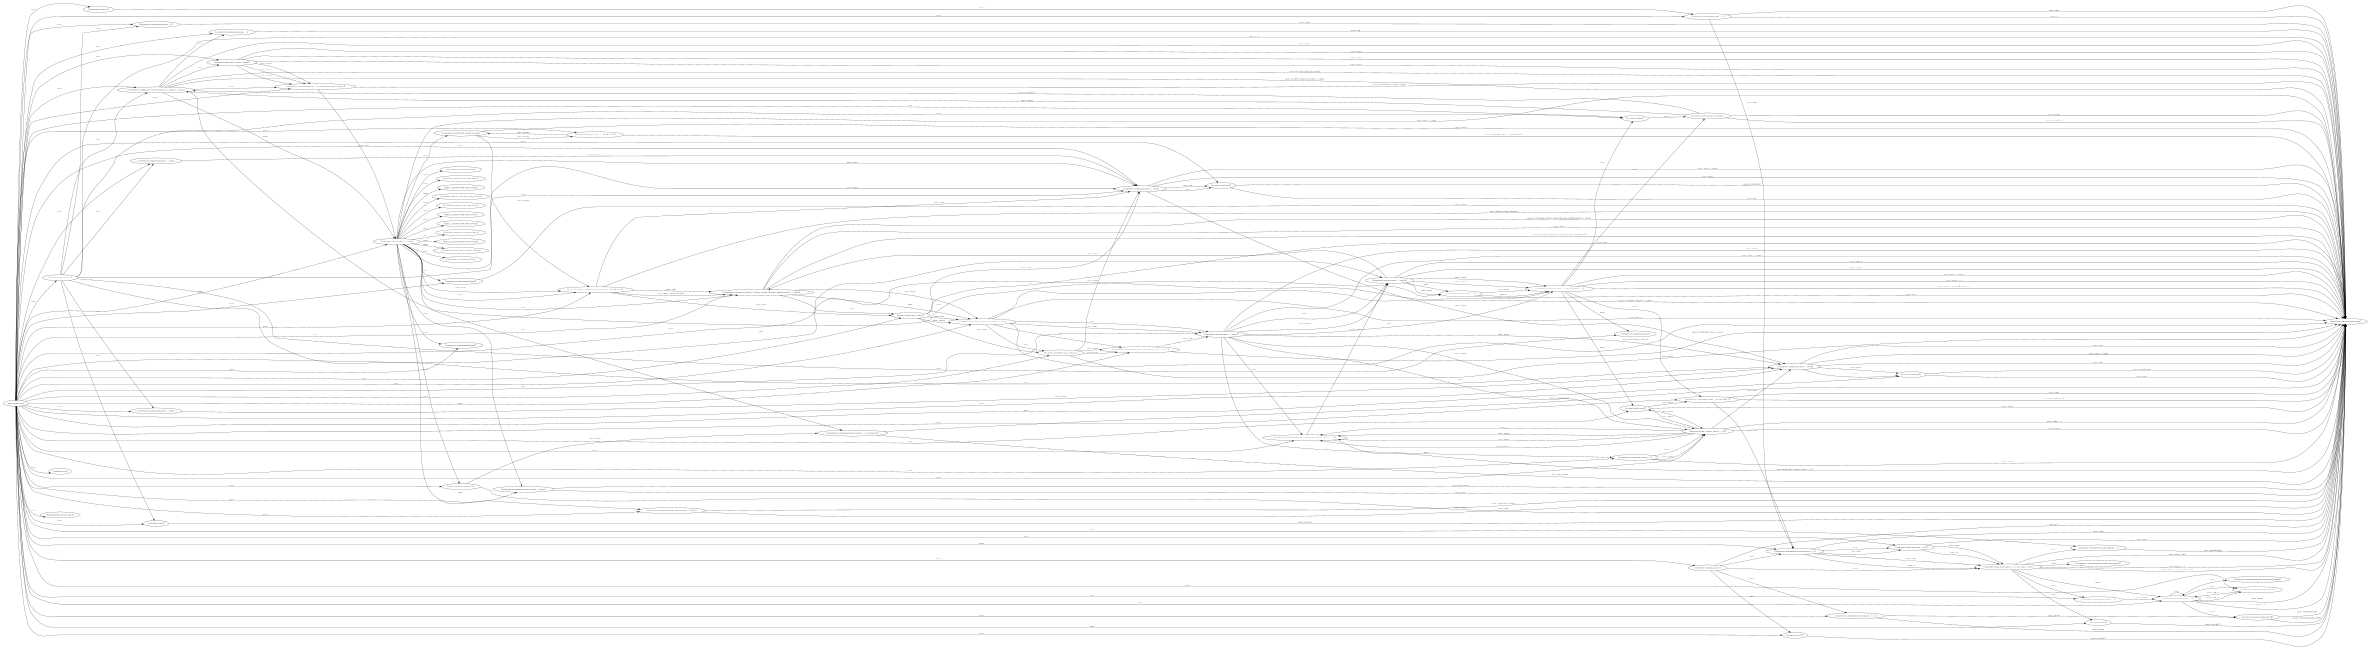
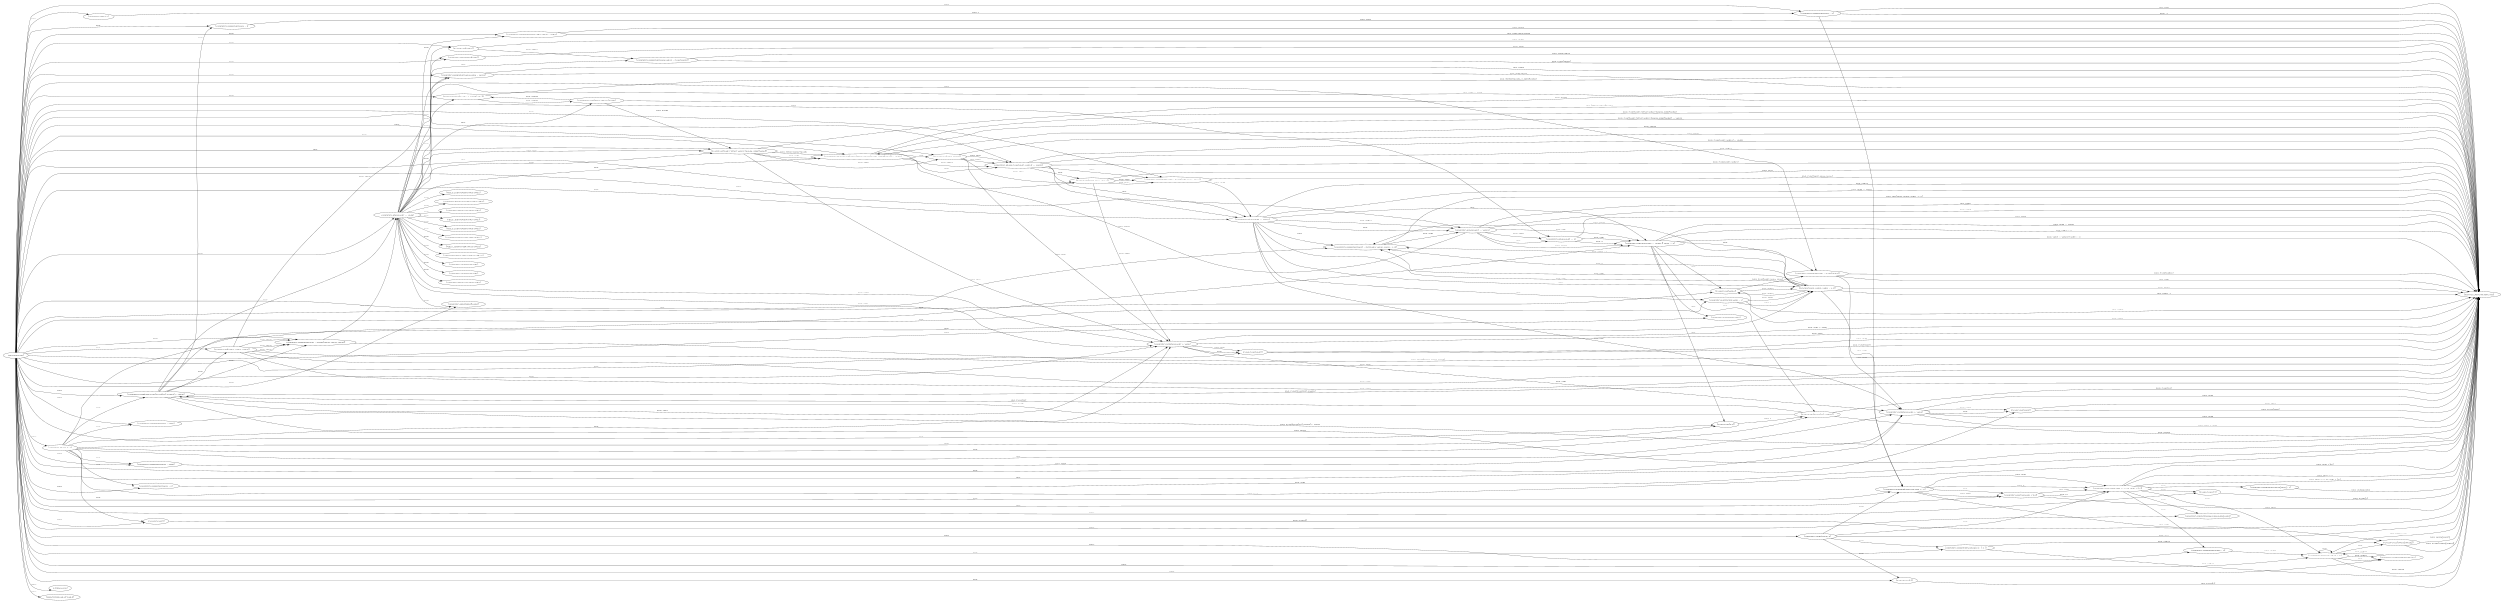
none -> (427, 161)
none -> (340, 208)
(1668, 402) -> (1768, 279)
none -> (943, 451)
(461, 487) -> (463, 49)
(993, 531) -> (1020, 529)
(2168, 533) -> (2147, 525)
(2258, 579) -> none
